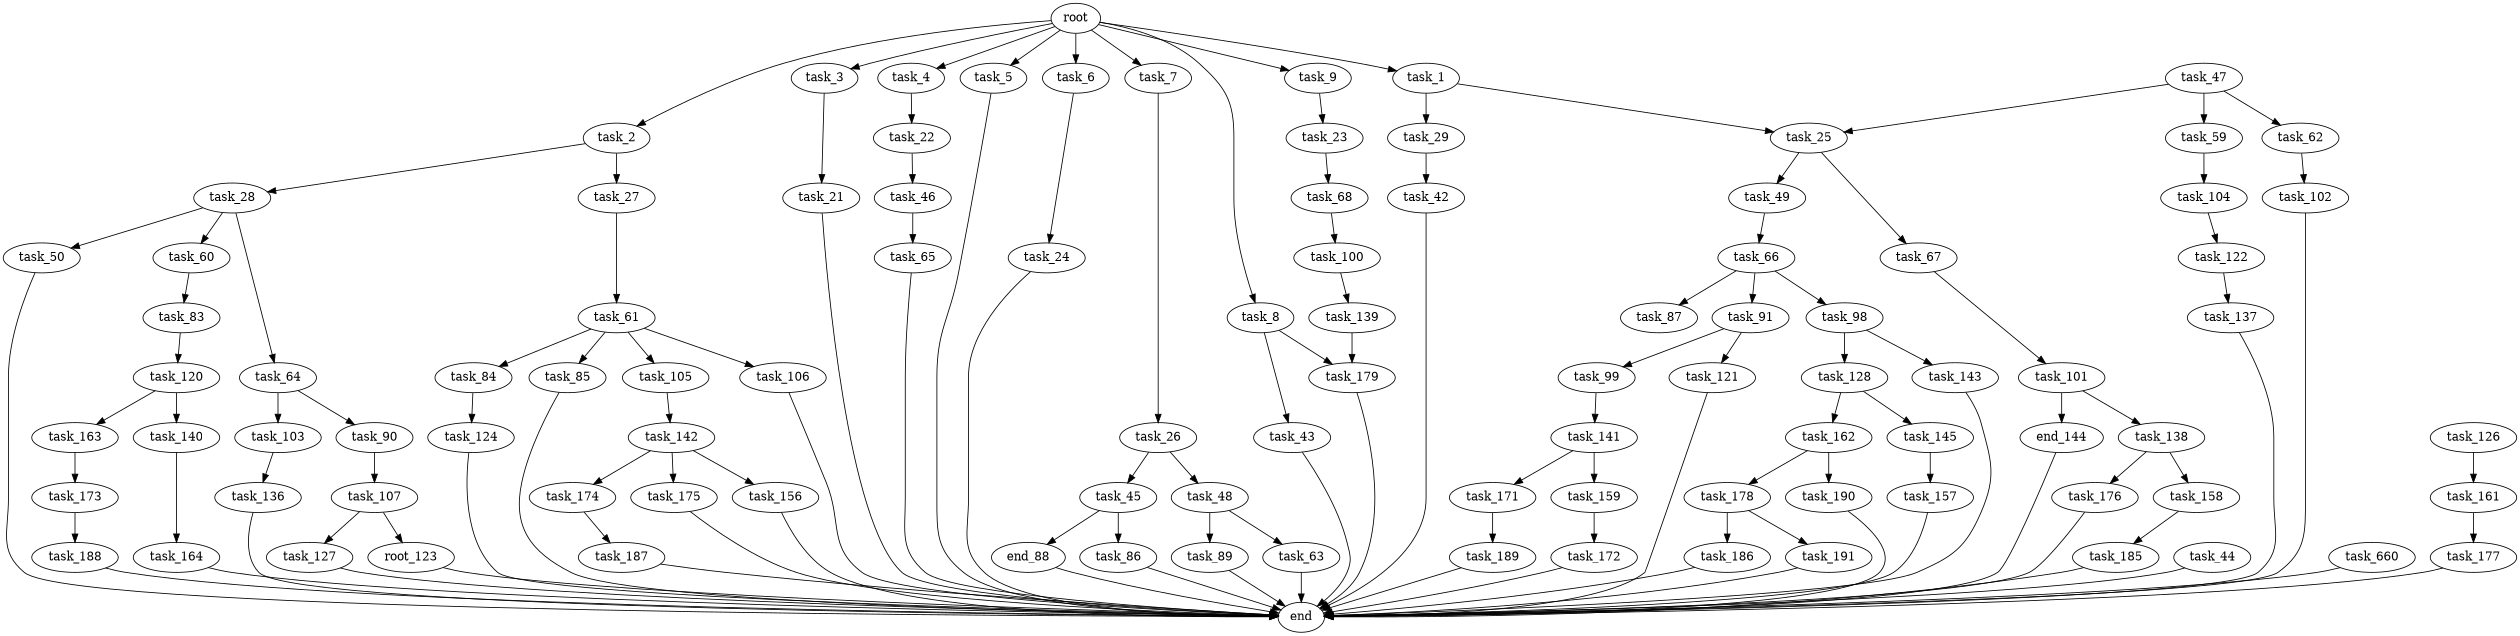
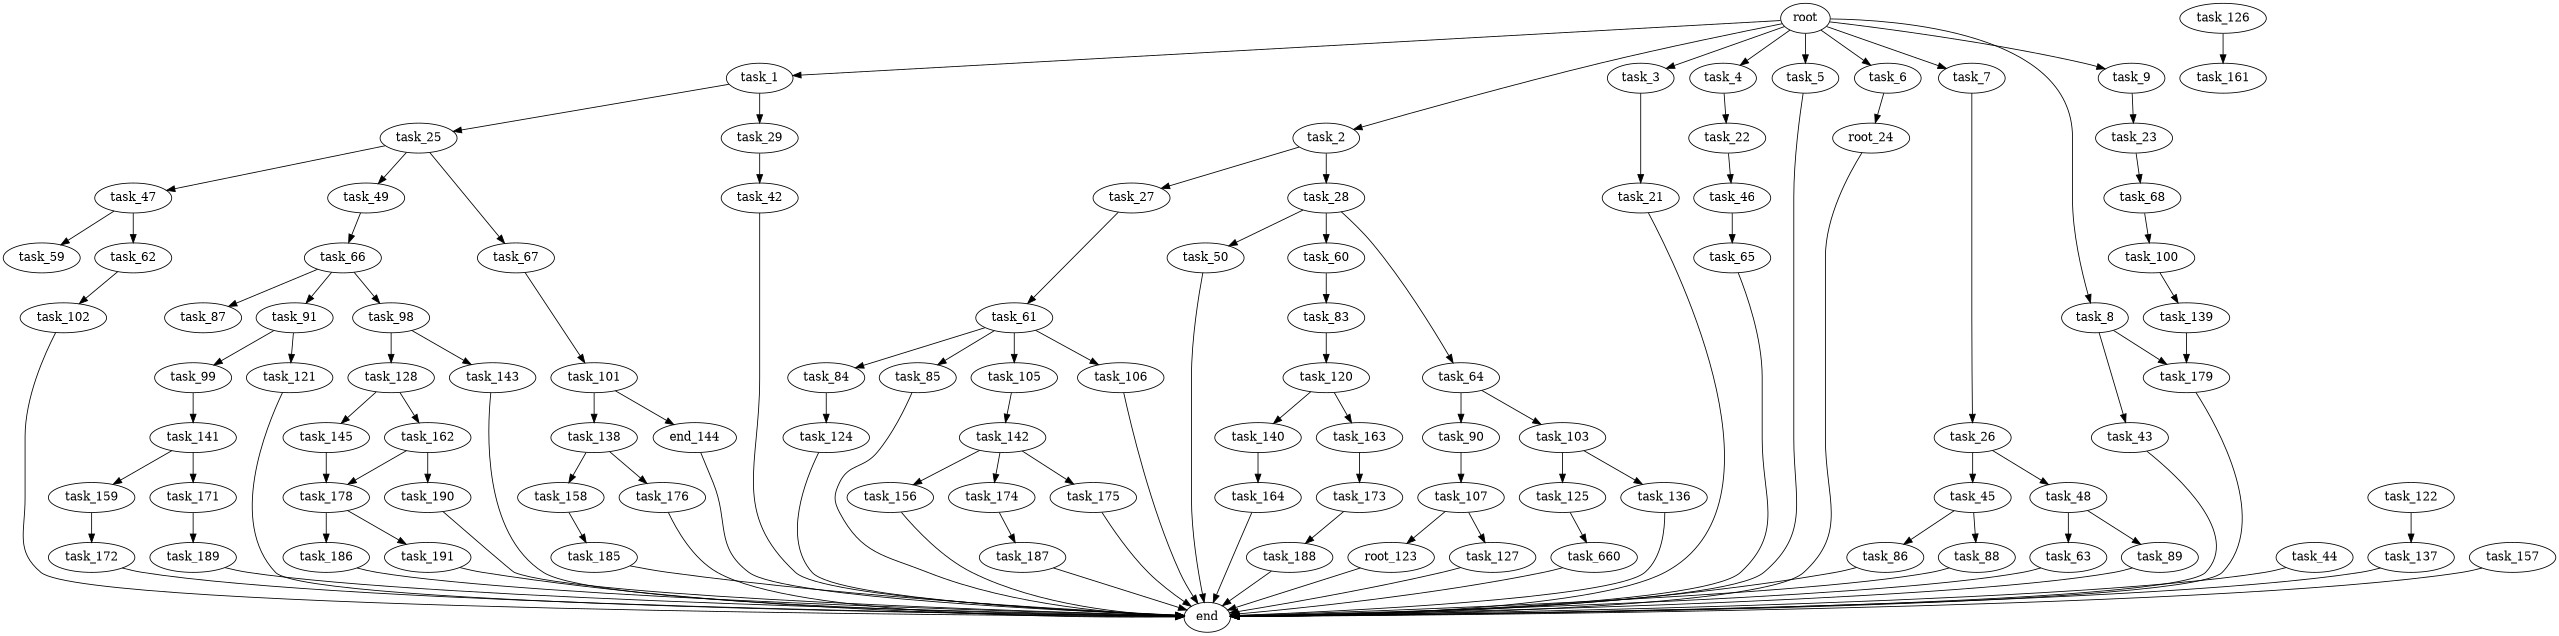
(2010, 108) -> (280, 167)
(2204, 198) -> none
(1047, 258) -> (1871, 138)
(1930, 463) -> (326, 463)
none -> (1562, 498)
(1028, 557) -> (1977, 557)
(2473, 557) -> none
